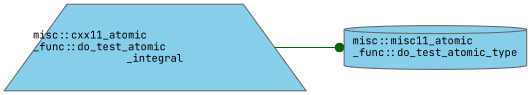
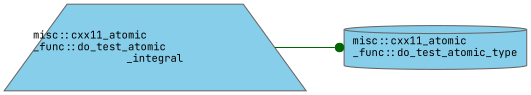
(435, 48) -> (435, 48)
